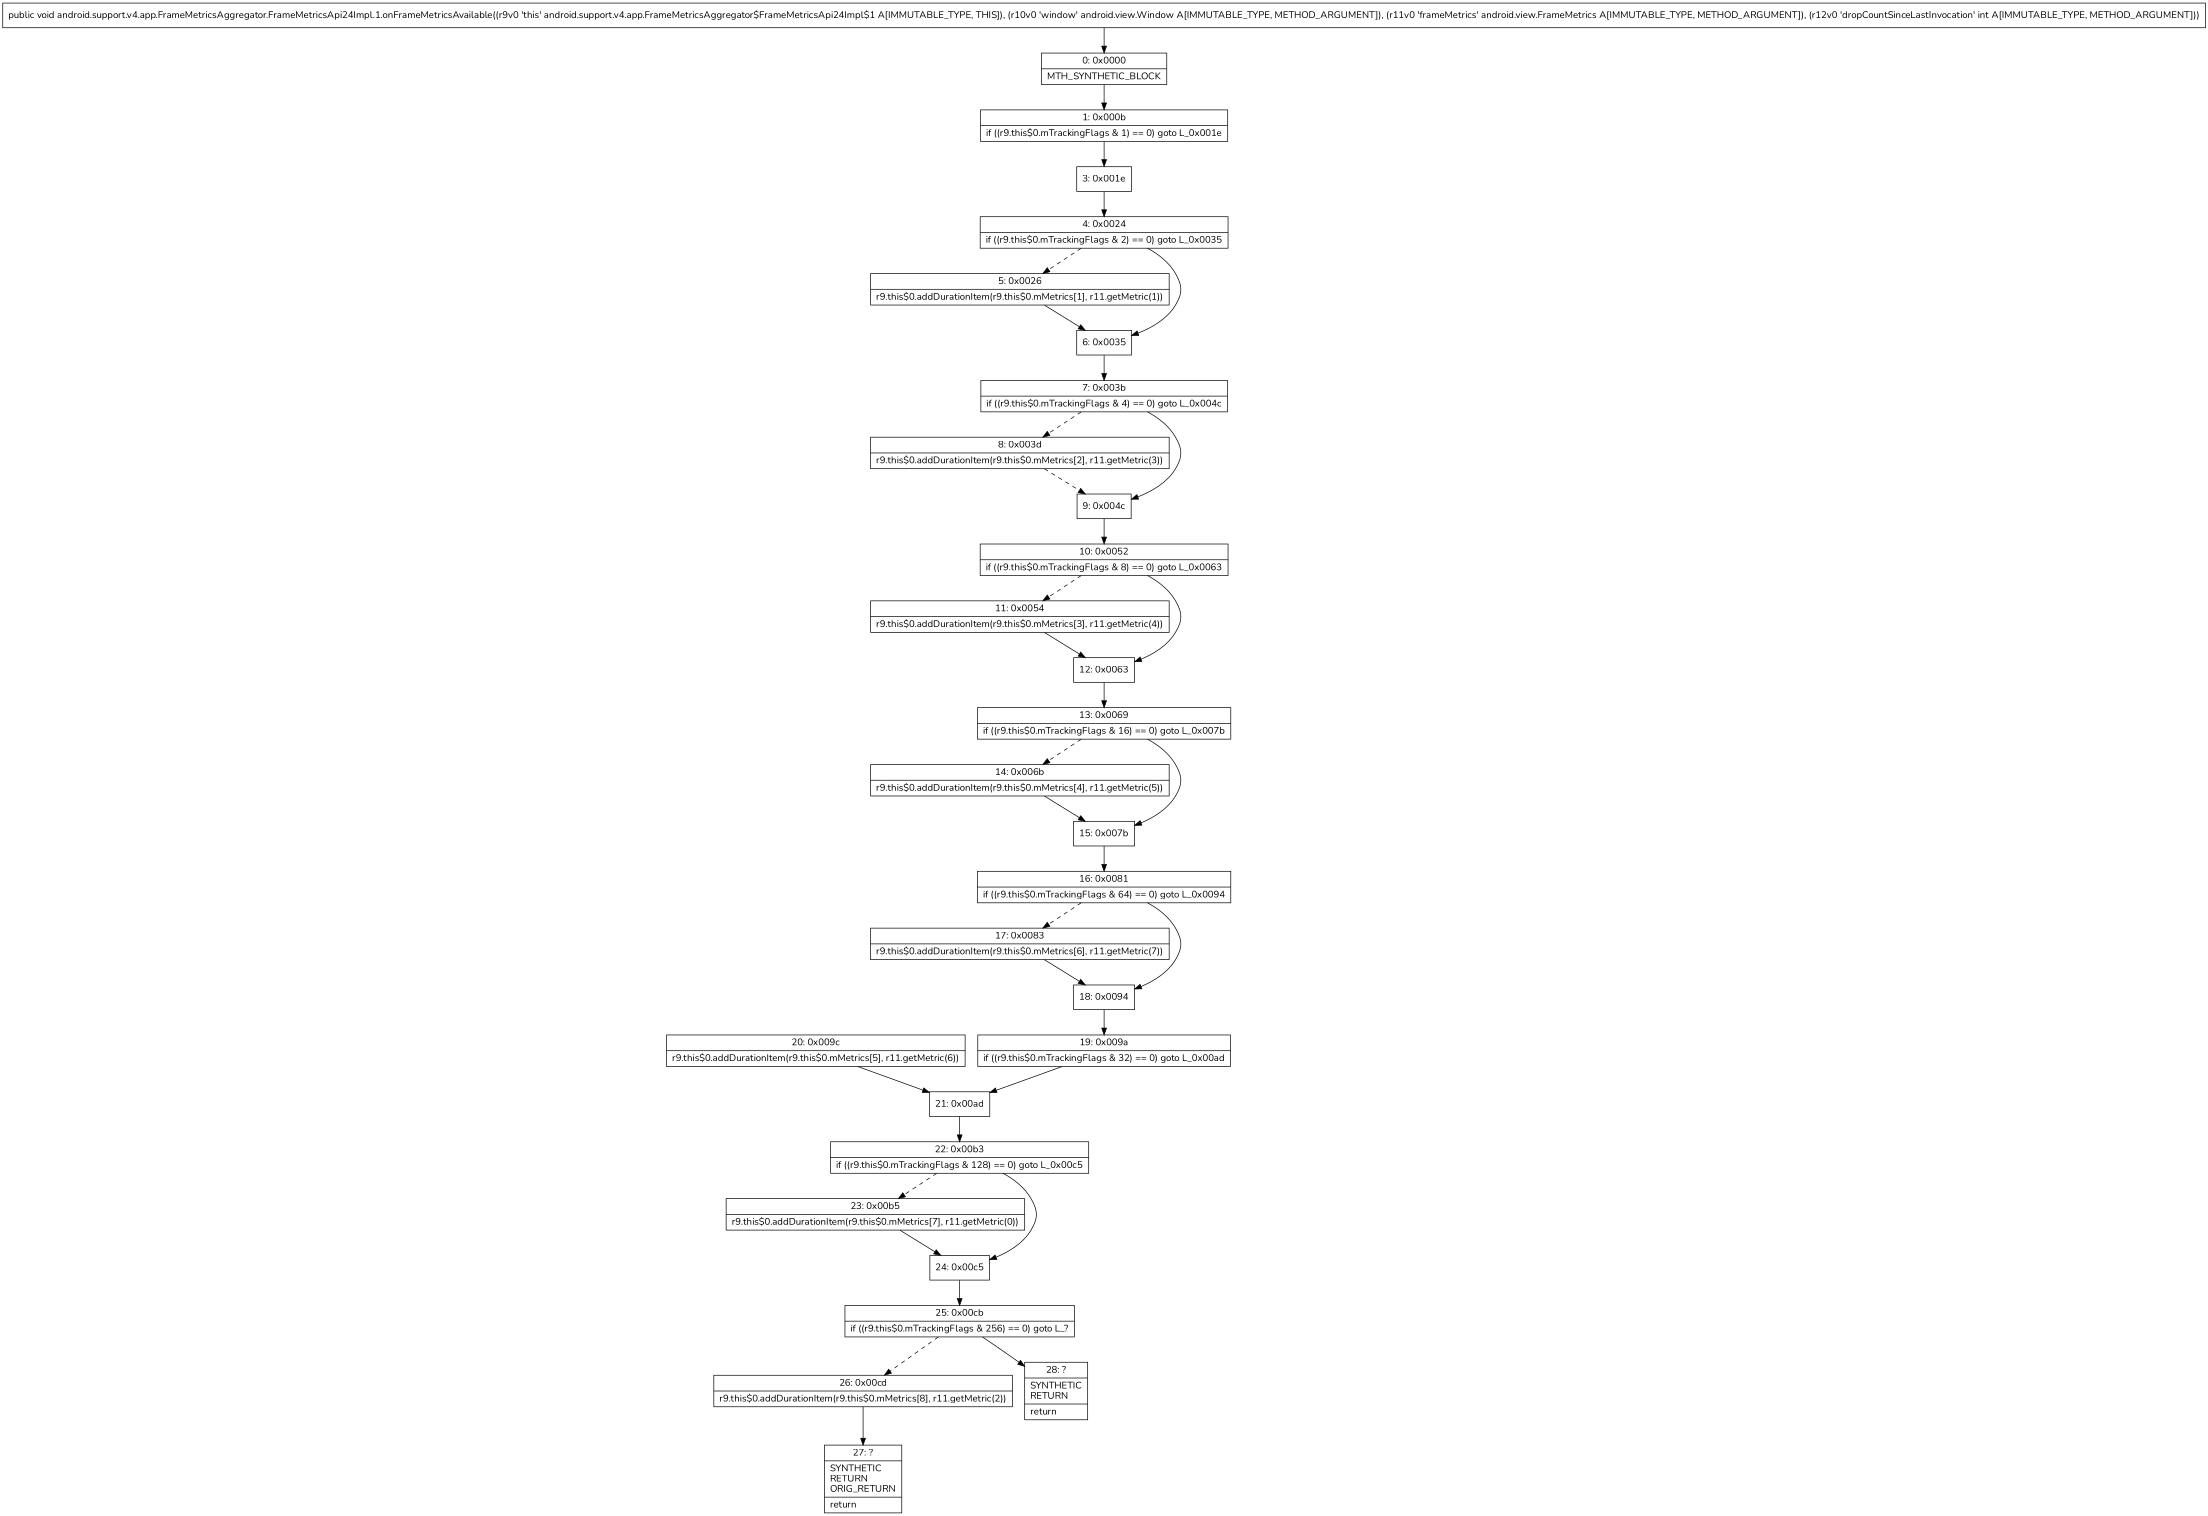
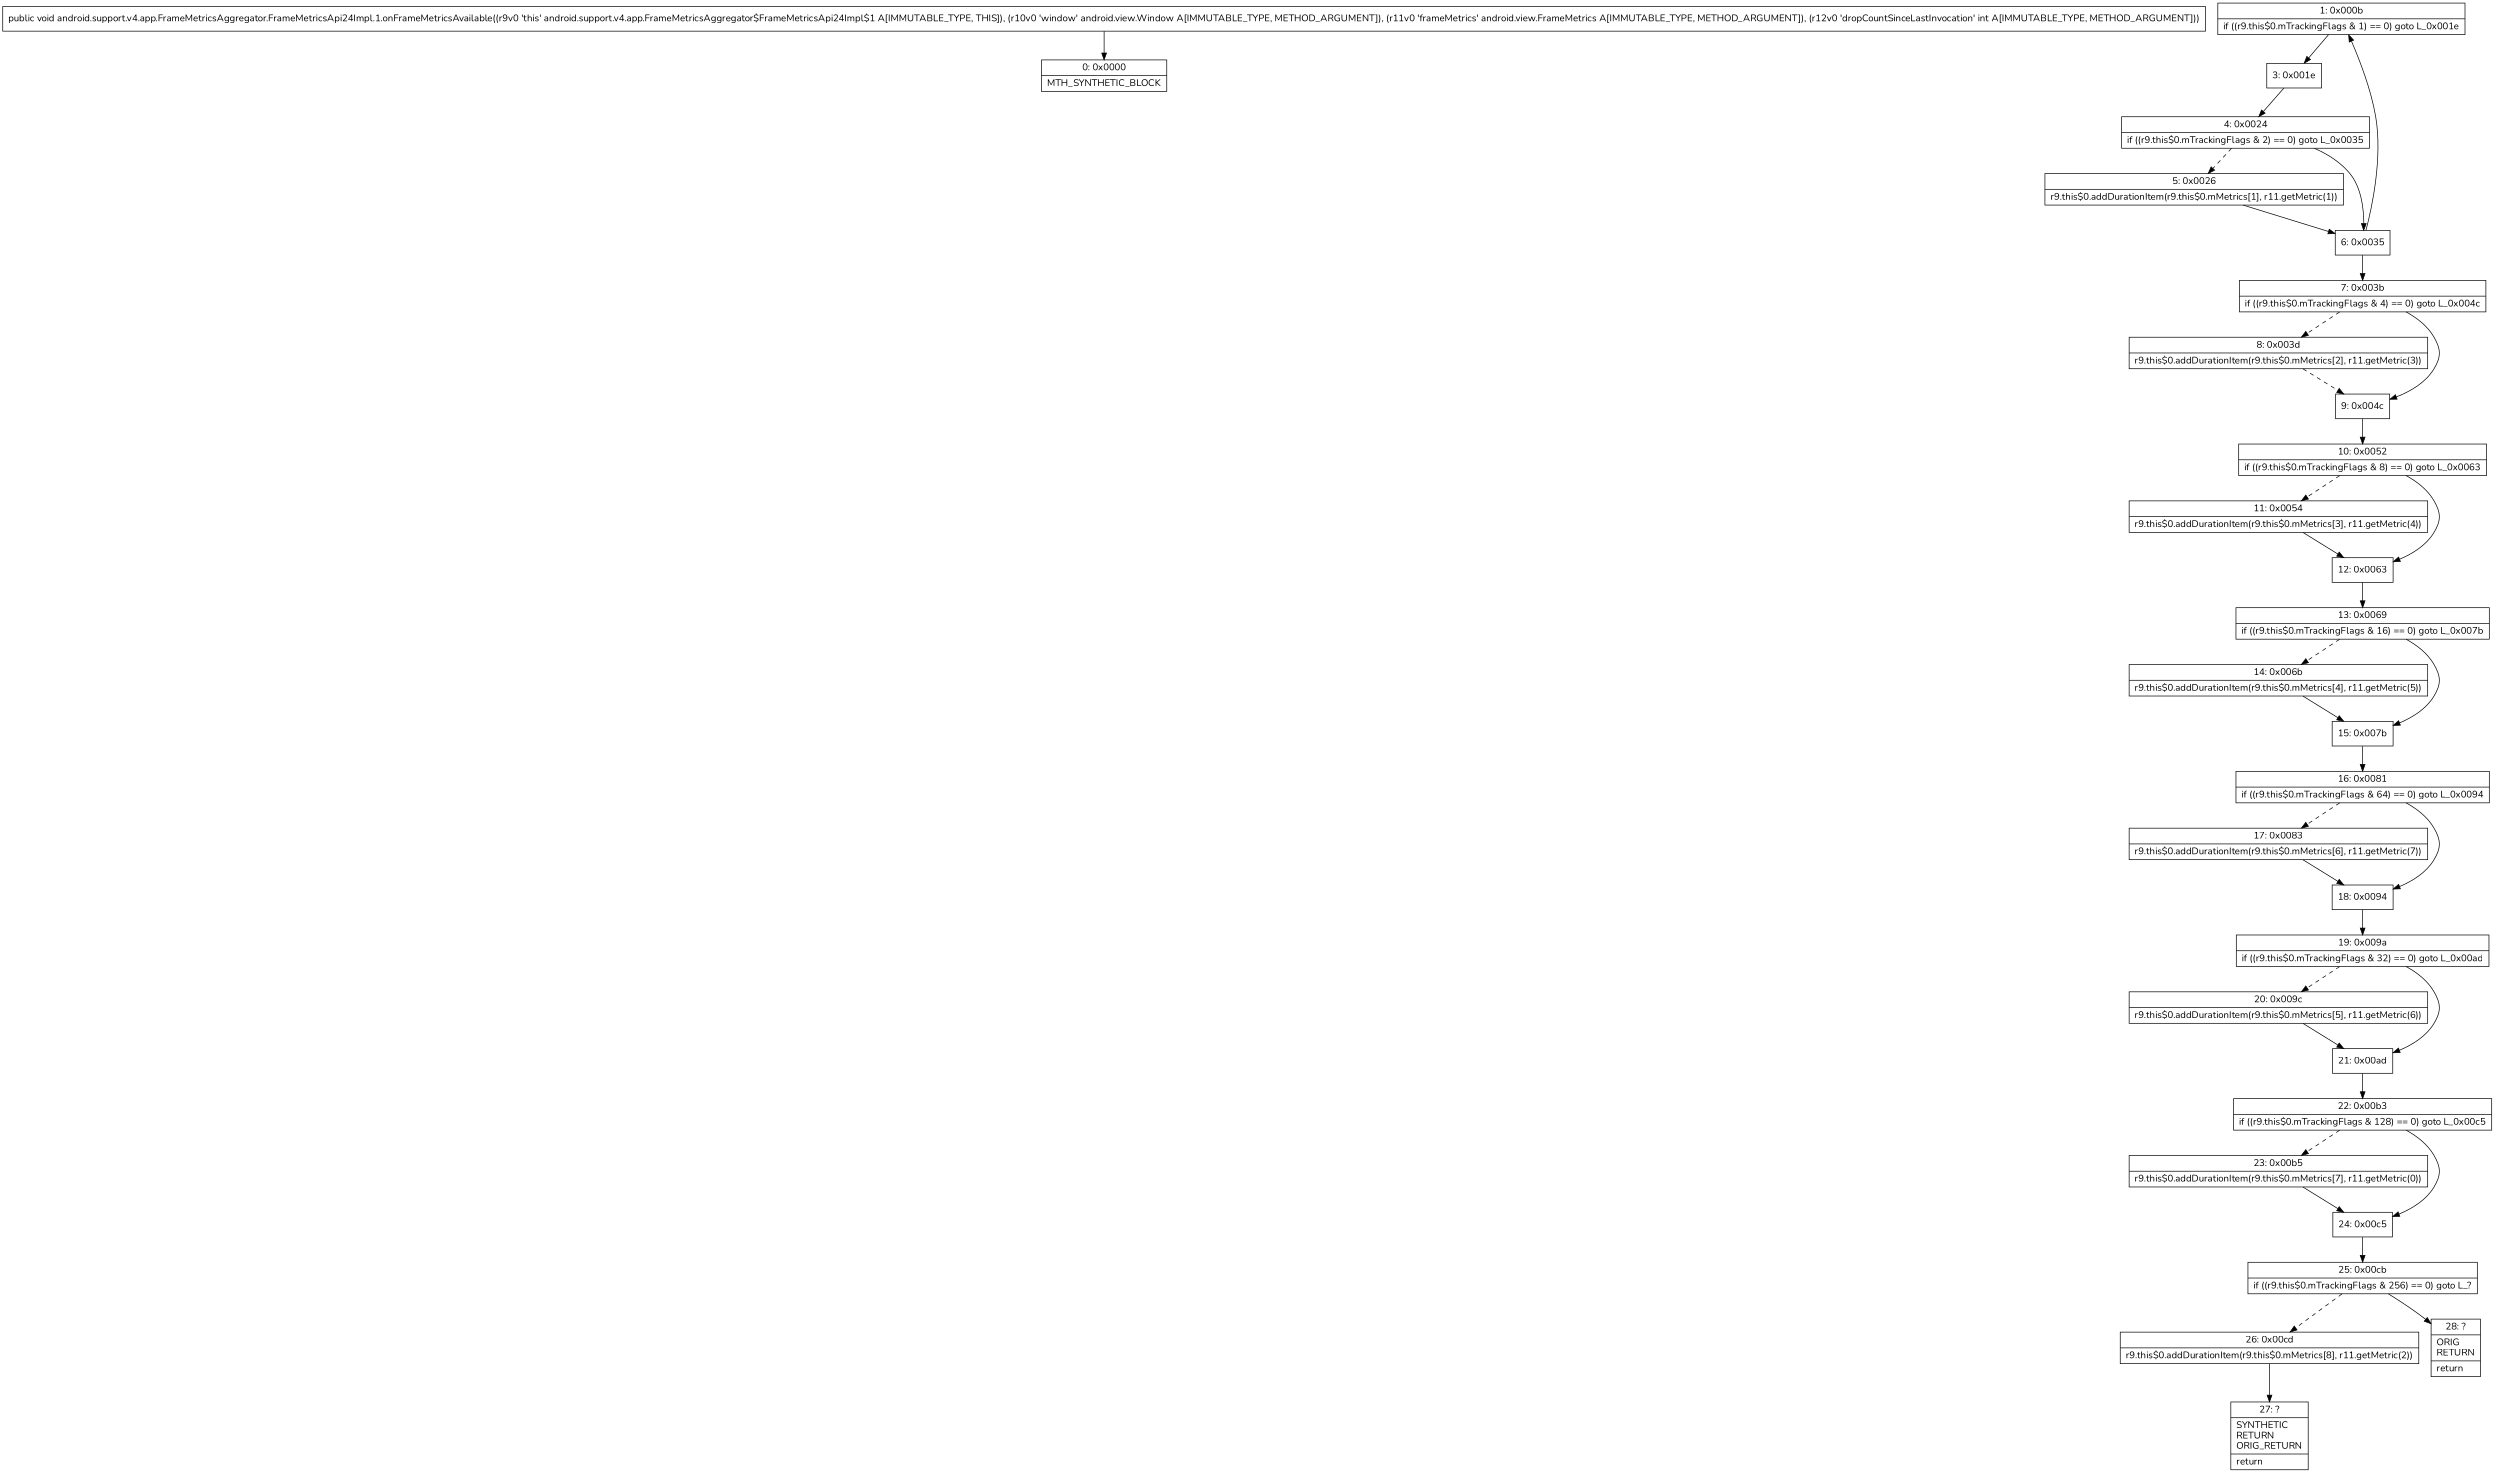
(1104, 94) -> (2378, 134)
none -> (2323, 977)
(1056, 1386) -> (2448, 1342)
